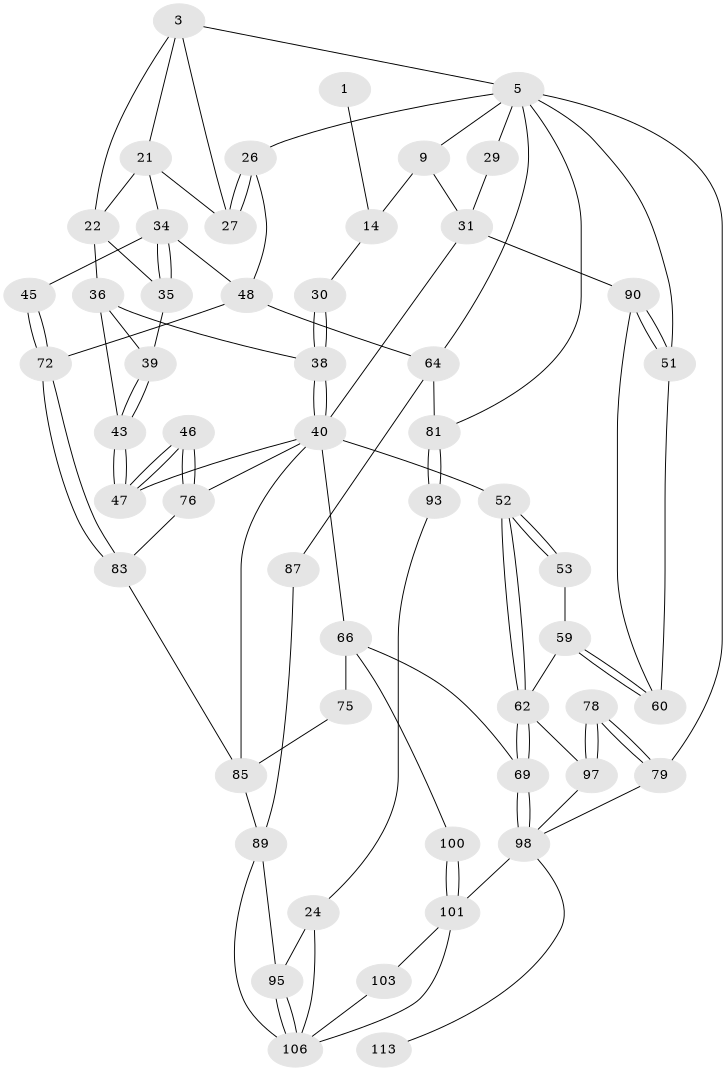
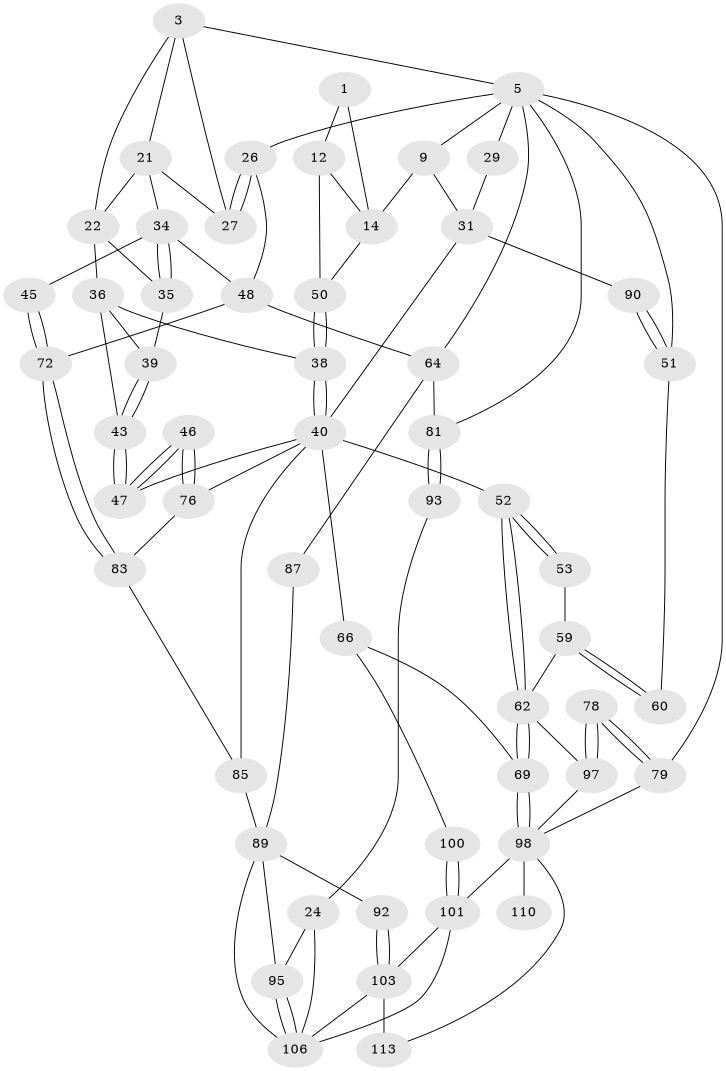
none -> (319, 158)
(320, 295) -> (320, 295)
(617, 504) -> none
(346, 707) -> none
none -> (382, 913)
none -> (524, 913)
none -> (384, 1012)
